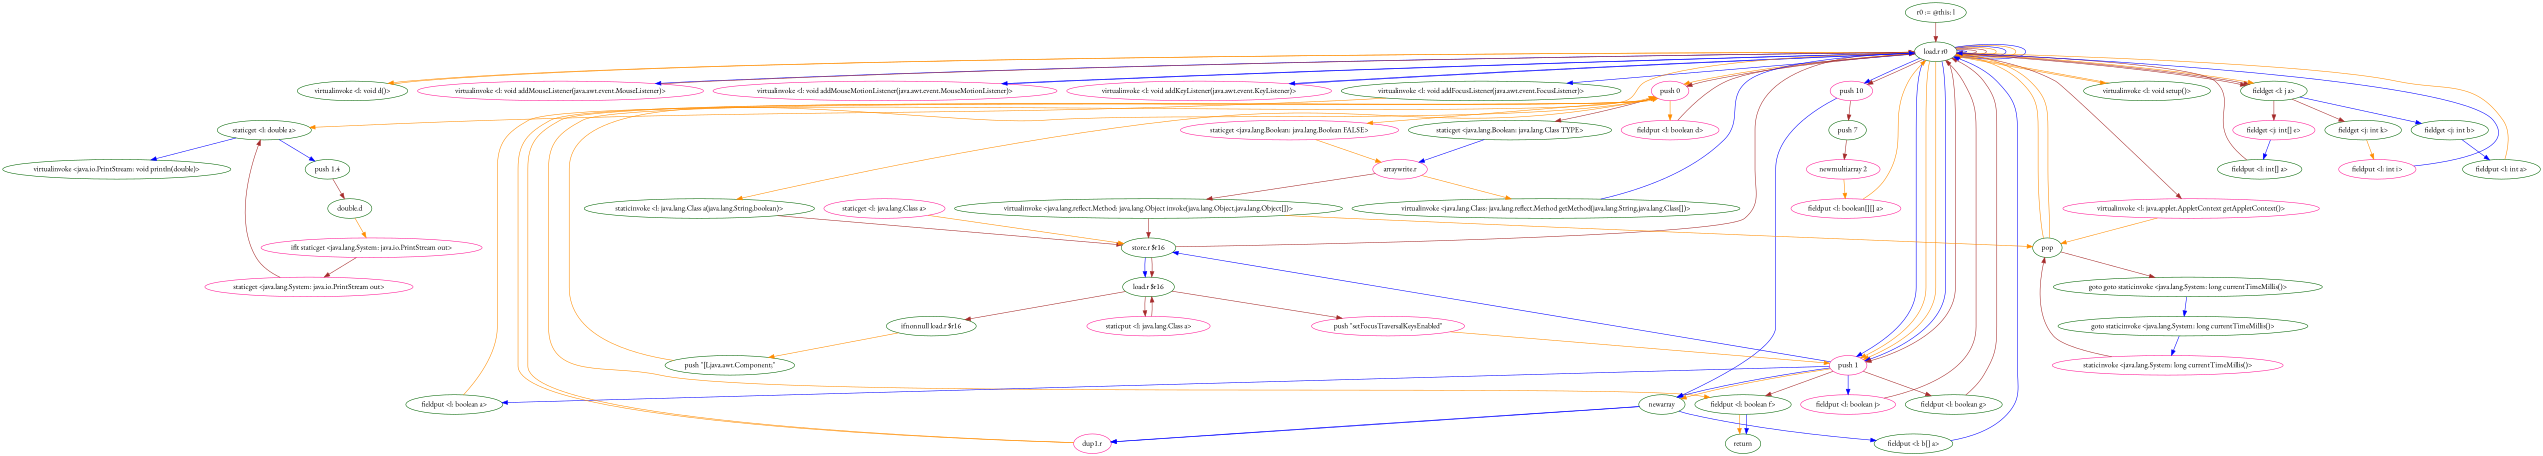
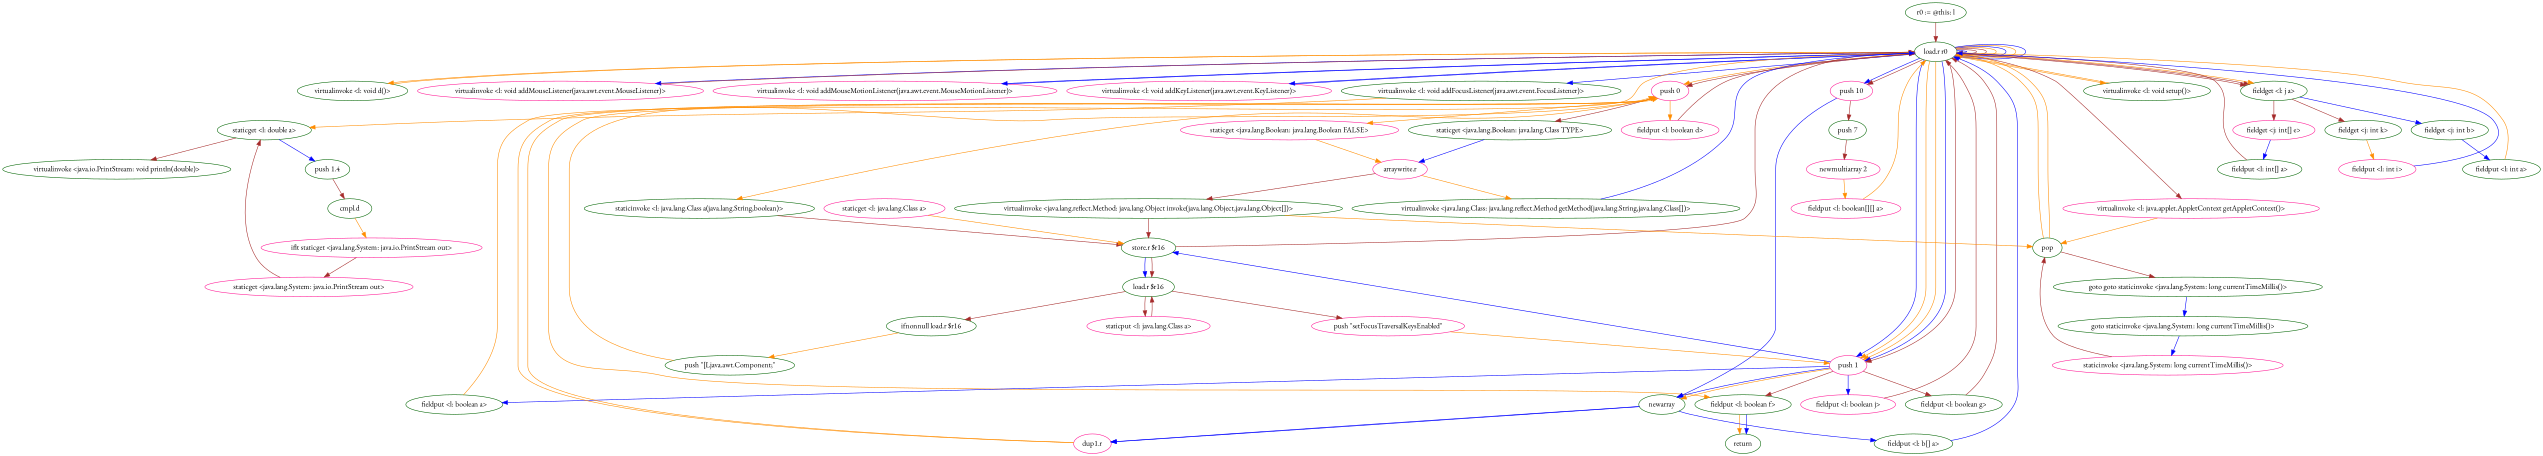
(196, 148) -> (196, 148)
(350, 209) -> (350, 209)
